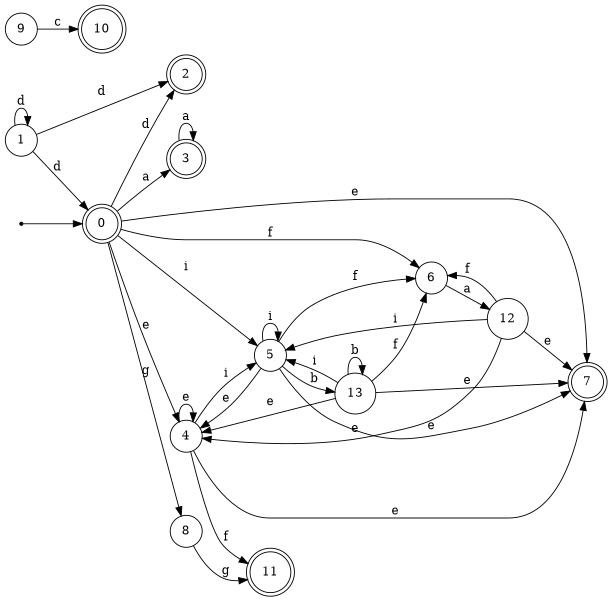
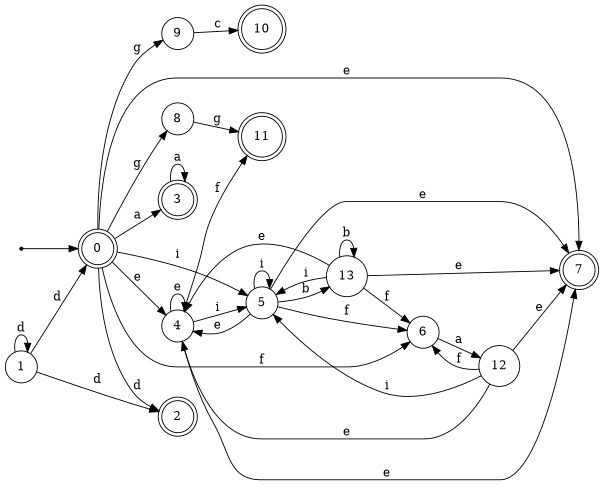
none -> (108, 130)
